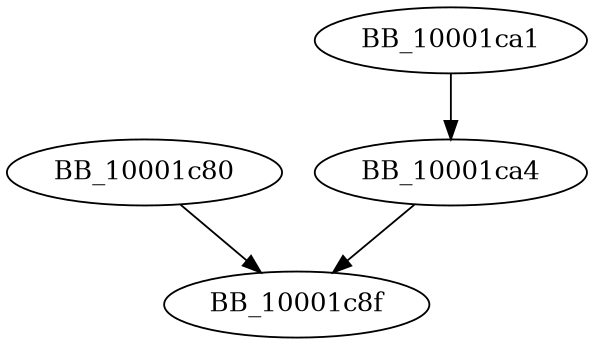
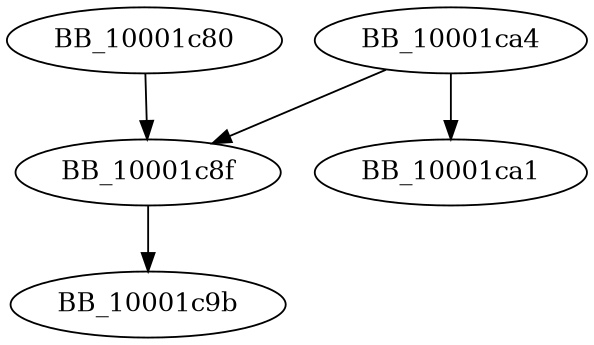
(451, 97) -> (451, 97)
none -> (148, 305)
